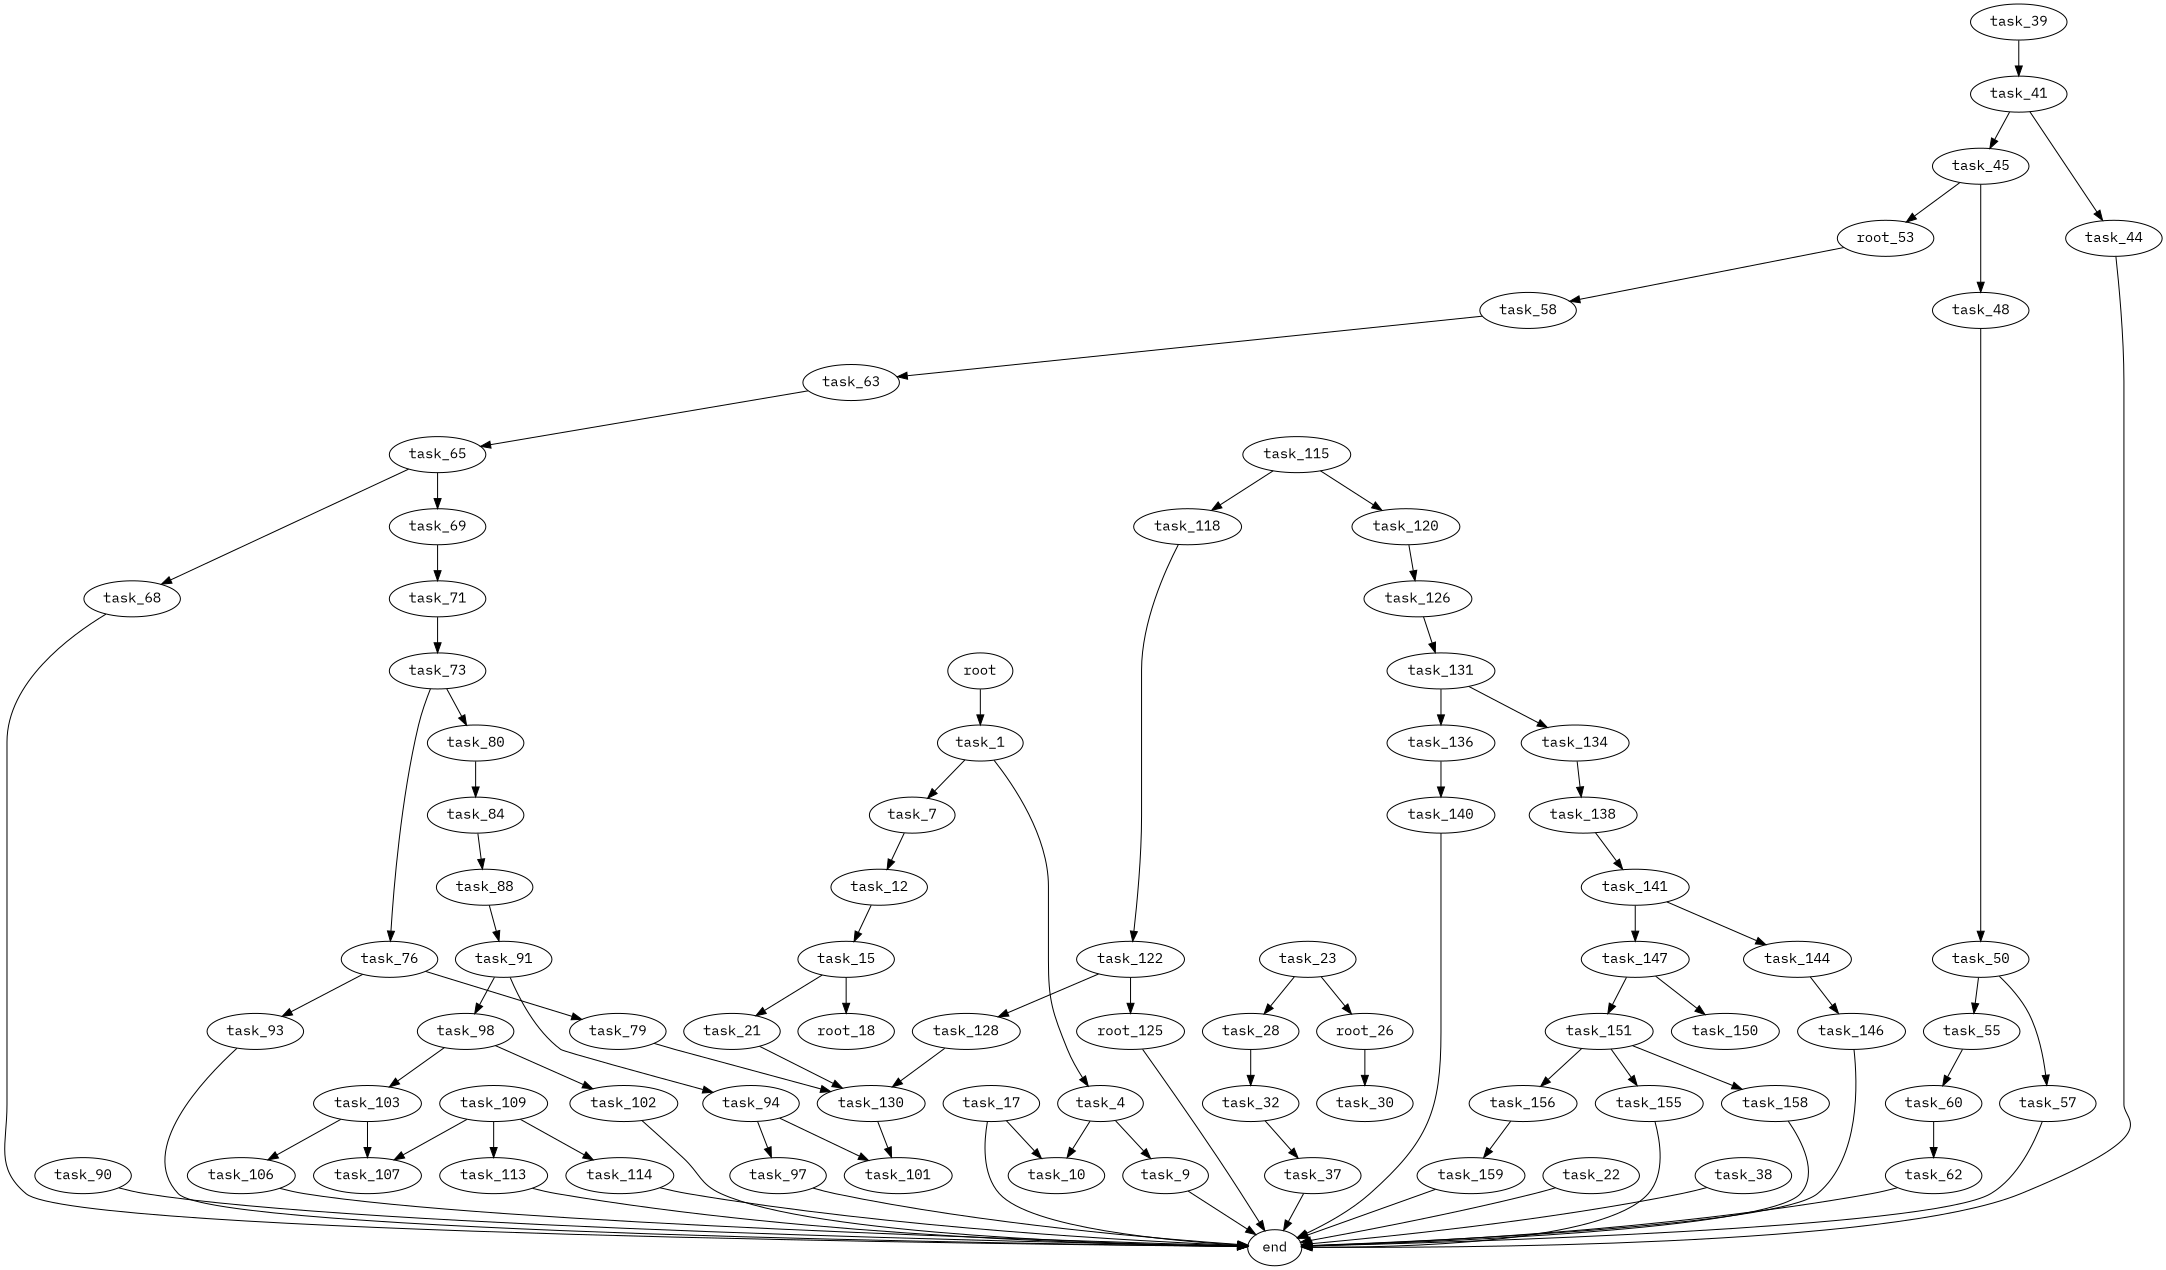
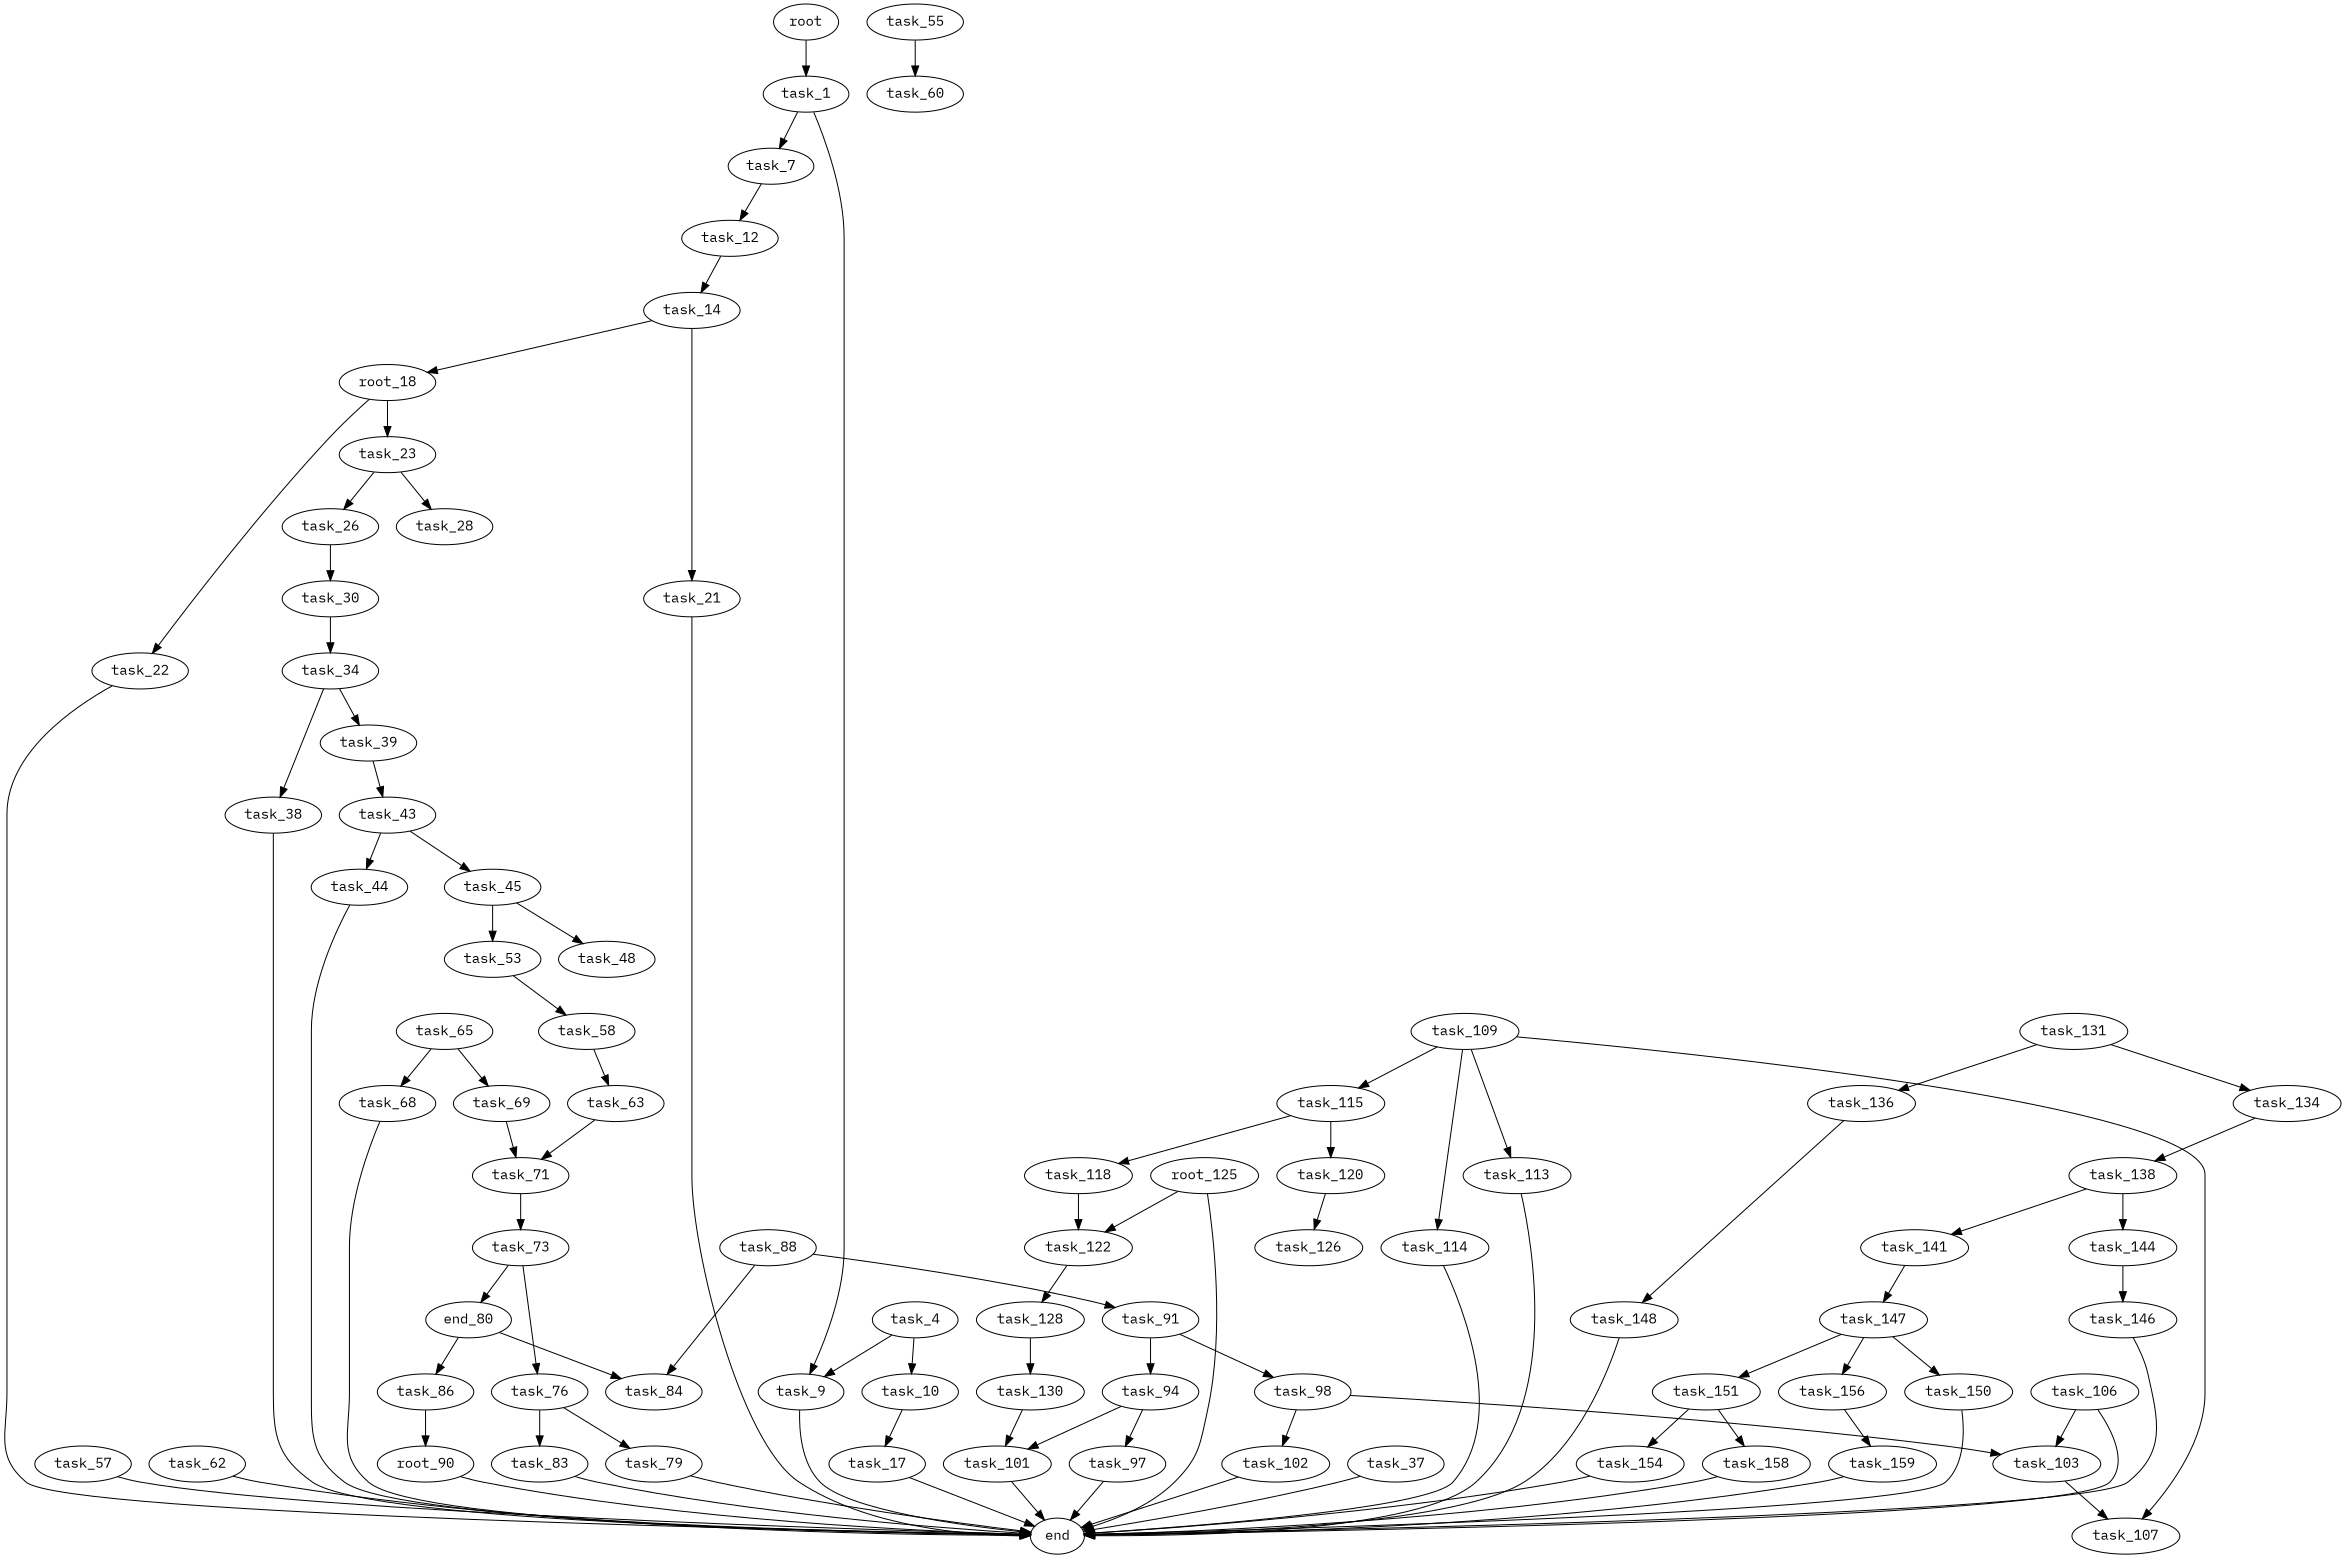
(2019, 94) -> (387, 815)
(1886, 238) -> (493, 959)
none -> (387, 414)
(649, 418) -> (572, 1137)
none -> (259, 518)
(1428, 630) -> none
none -> (330, 671)
(476, 743) -> (469, 1320)
(1441, 815) -> (1624, 1320)
(480, 846) -> (710, 1321)
(1048, 916) -> (844, 739)
(1712, 921) -> (2123, 1207)
(846, 959) -> (692, 310)
(1981, 959) -> none
(1131, 990) -> (1146, 1209)
(255, 1031) -> (540, 1464)
(1365, 1031) -> (330, 527)
(1565, 1064) -> (1856, 1352)
(796, 1065) -> (692, 1177)
none -> (1402, 1065)
(737, 1066) -> (822, 1502)
(1251, 1104) -> none
(1649, 1104) -> (1630, 1464)
(1934, 1135) -> none
(1020, 1136) -> (896, 1423)
(309, 1137) -> (2068, 1424)
(83, 1176) -> (426, 1464)
none -> (426, 1392)
none -> (1025, 1497)
none -> (1629, 1514)
